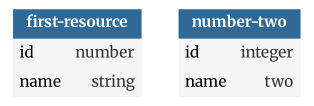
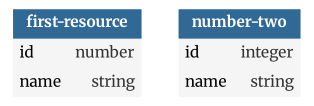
(279, 82) -> (272, 82)
